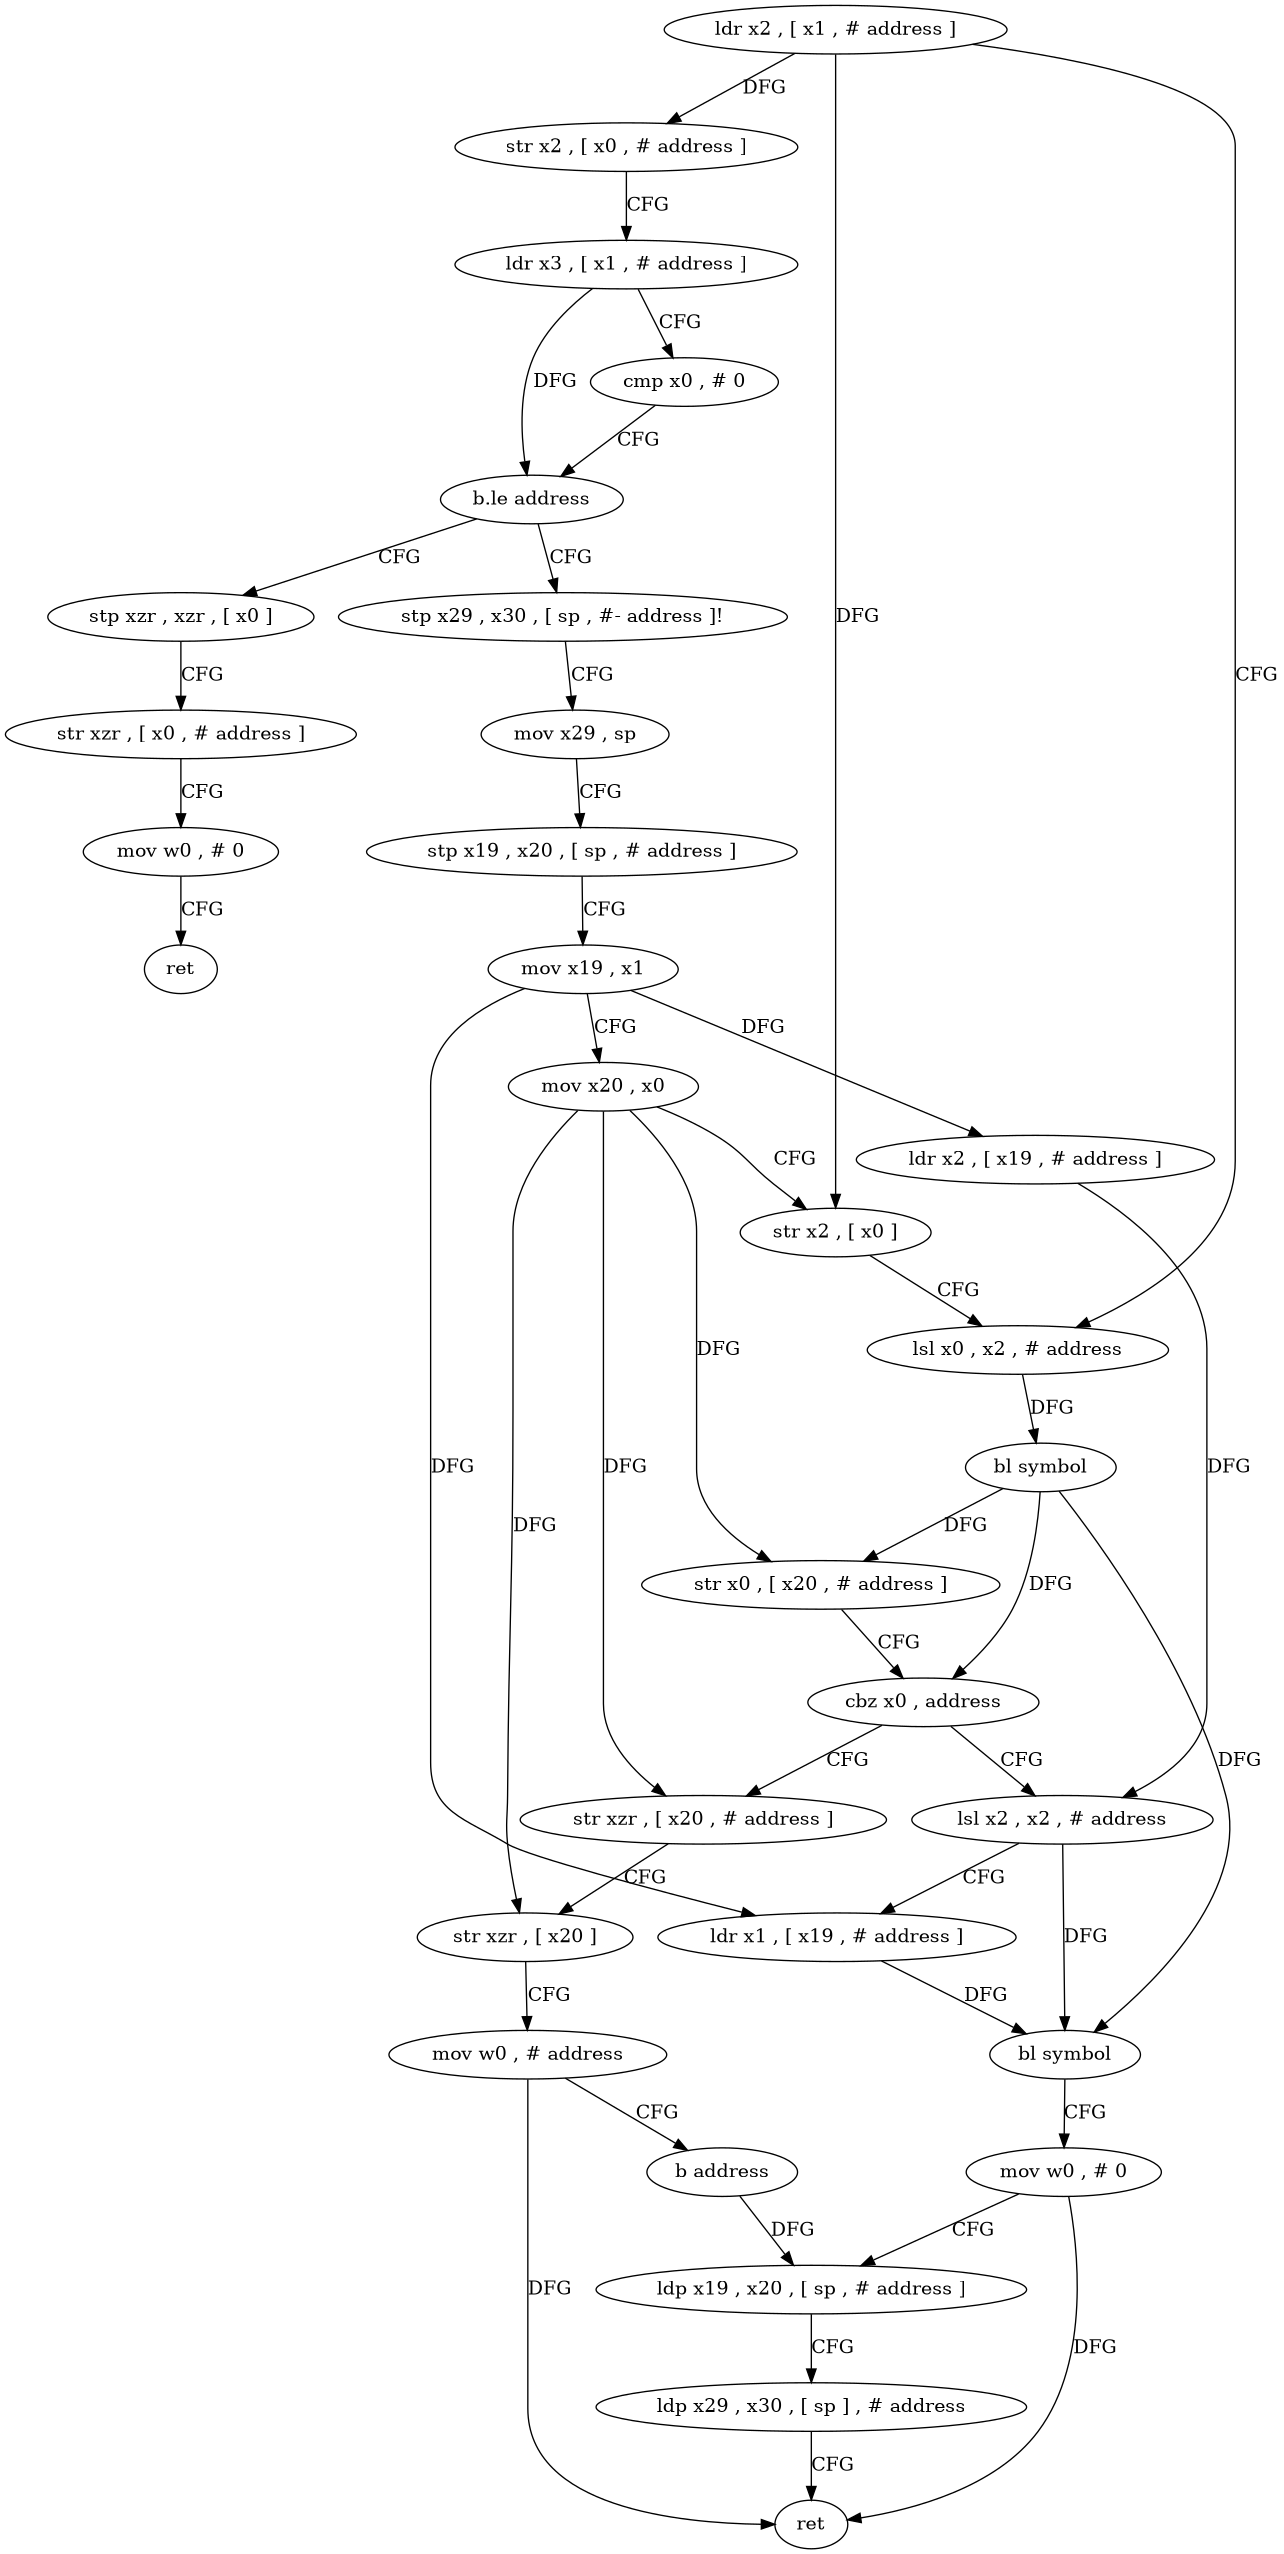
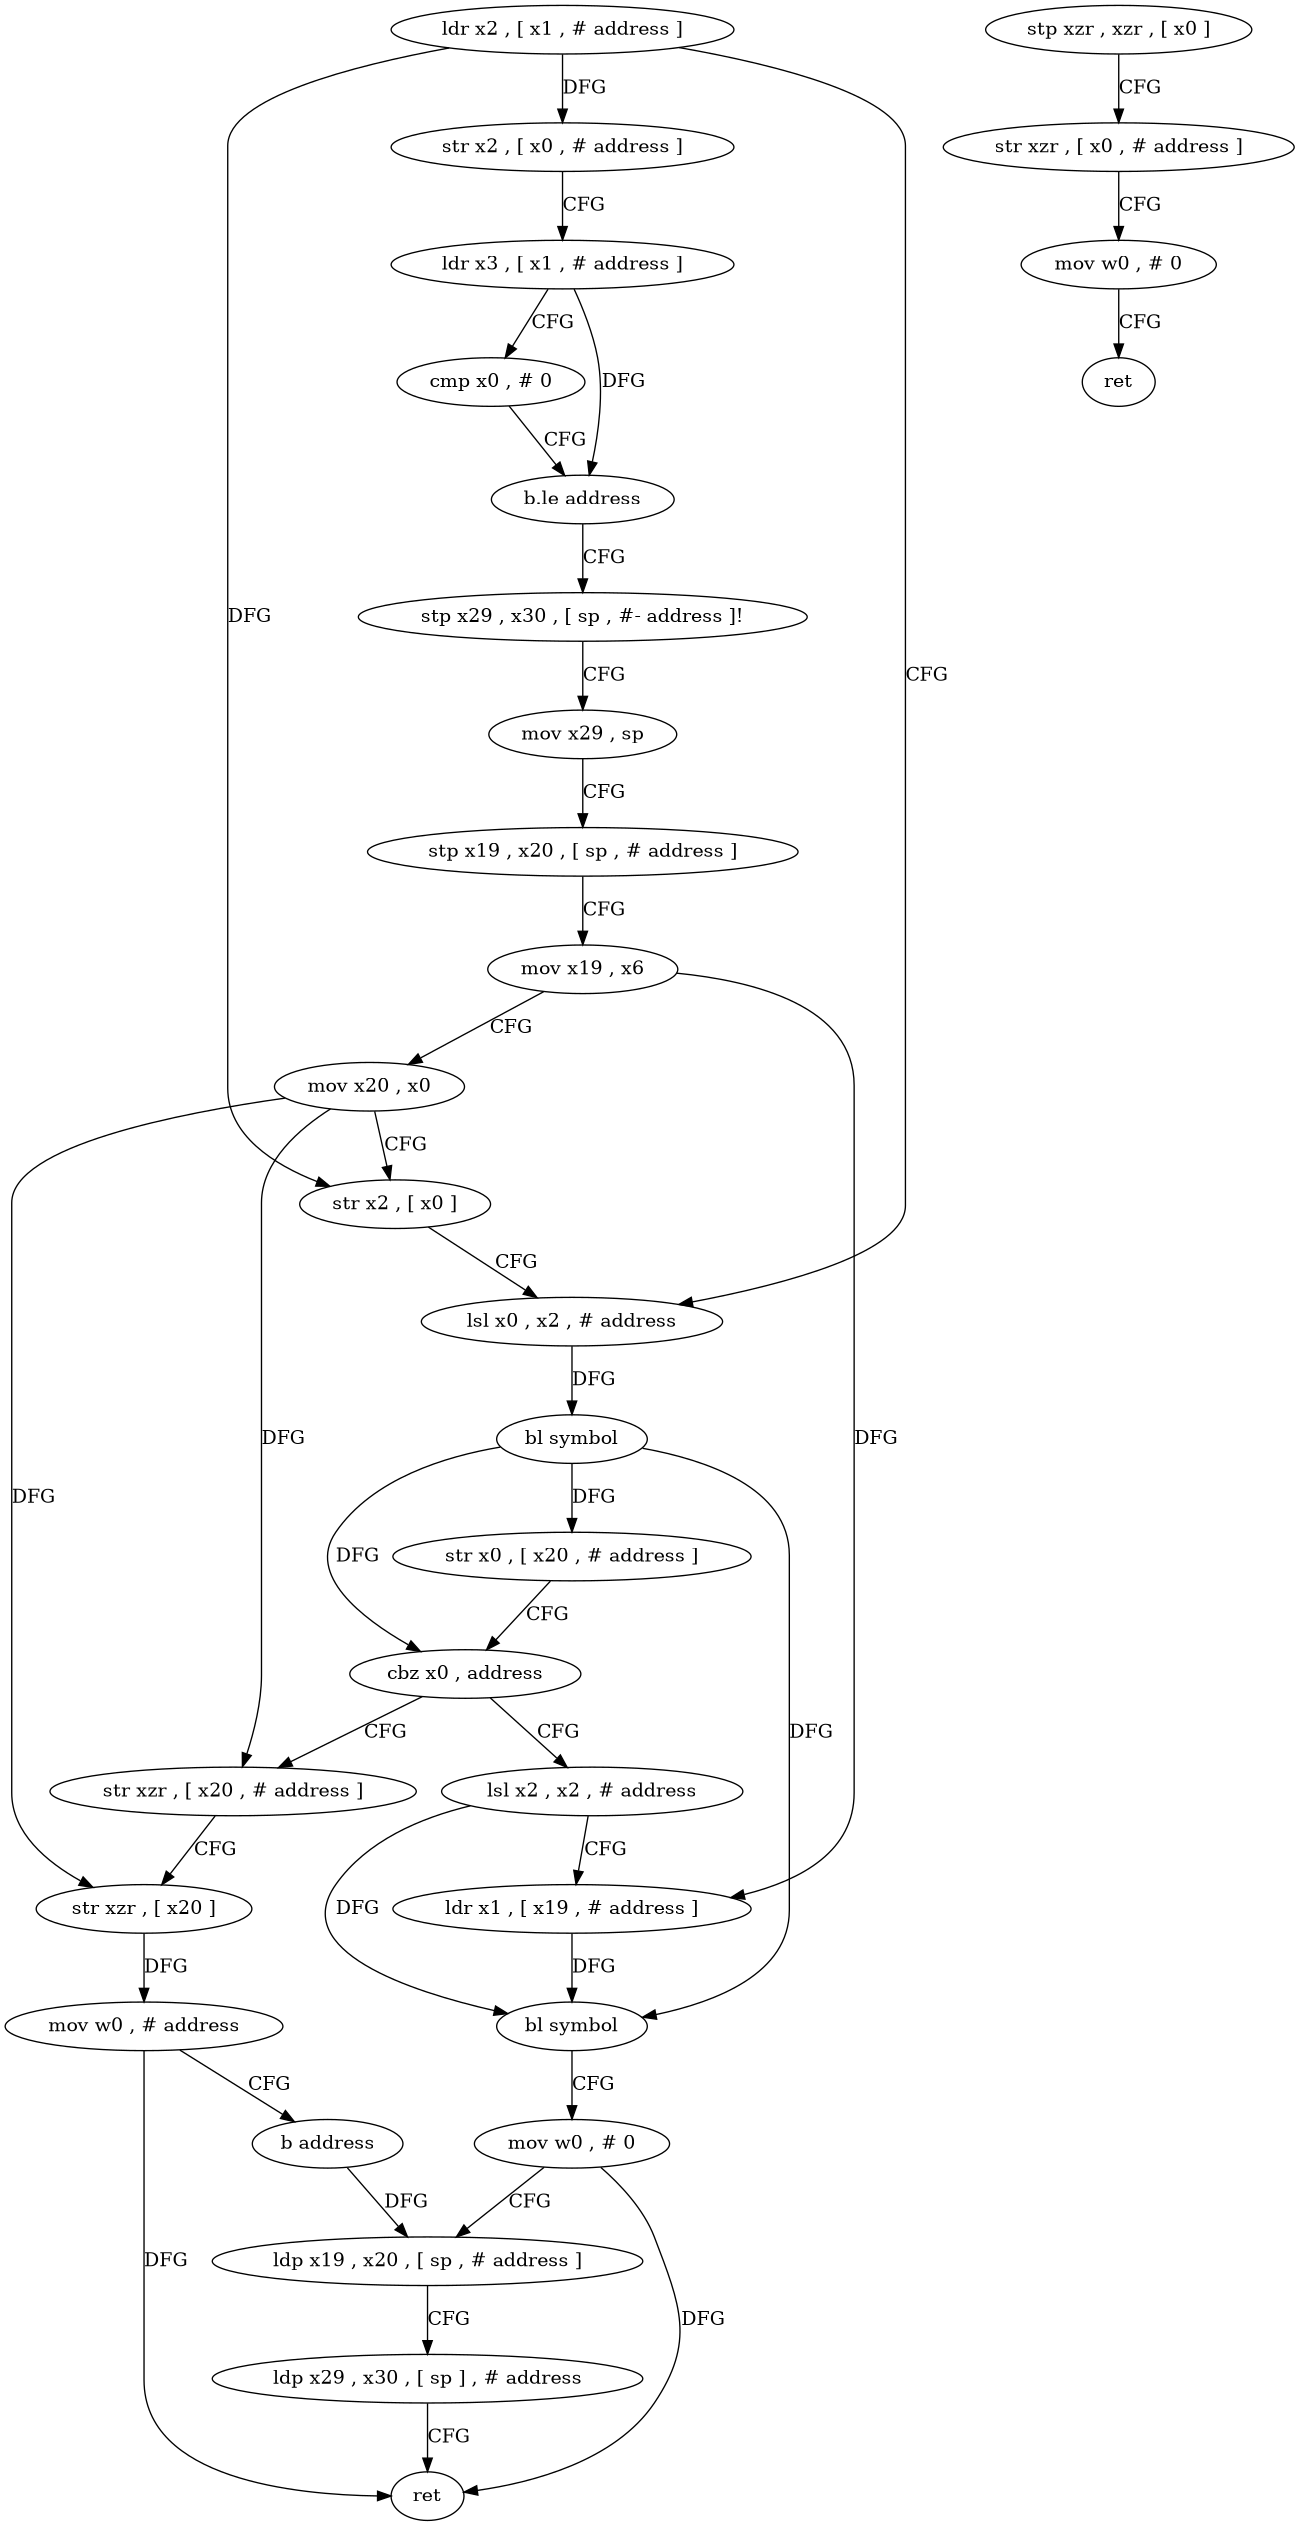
(366, 555) -> none
(583, 969) -> (583, 969)
(1035, 1160) -> none
(697, 1335) -> none
(549, 1996) -> (166, 1968)
